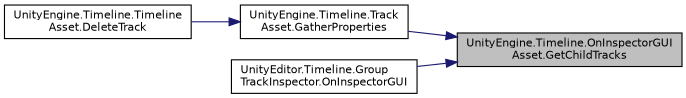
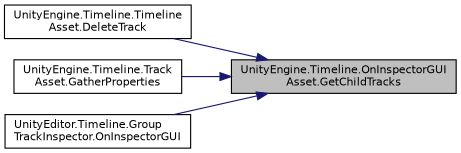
(210, 22) -> (215, 48)
